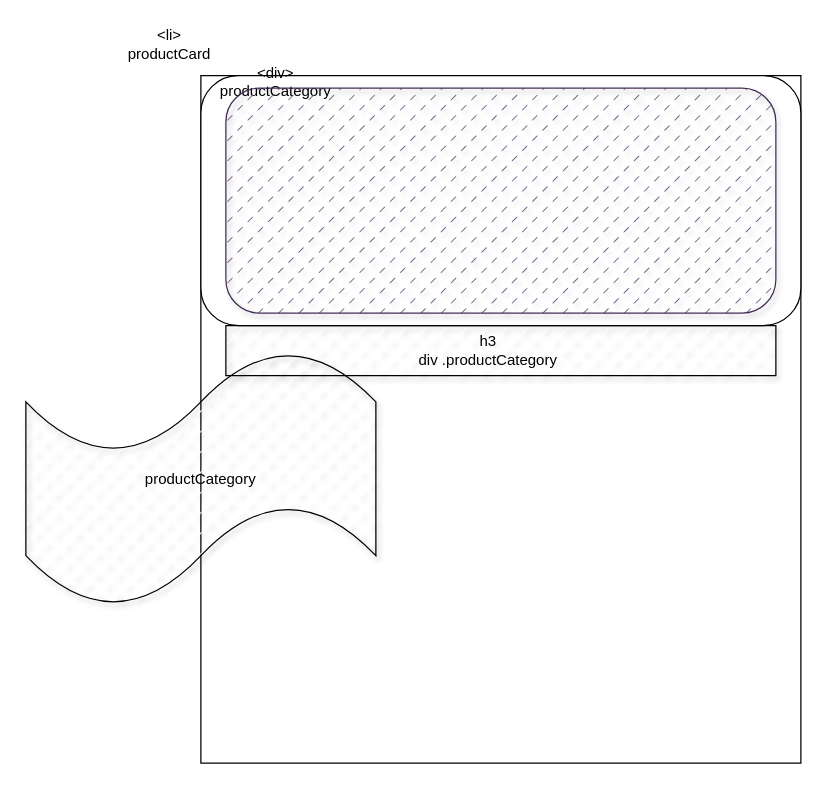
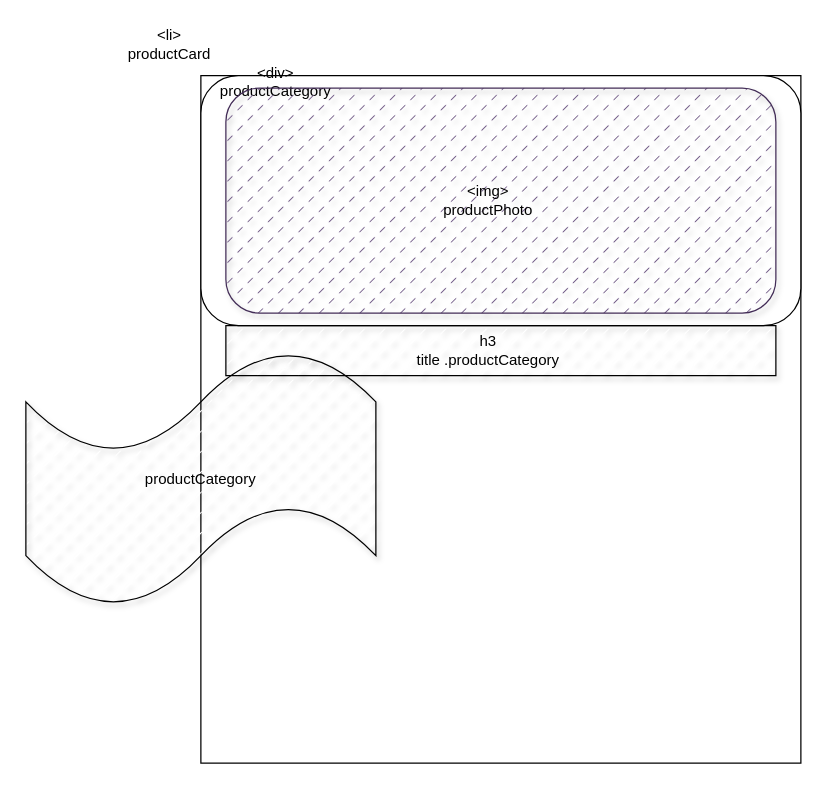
none -> (488, 201)
(488, 351) -> (488, 351)
